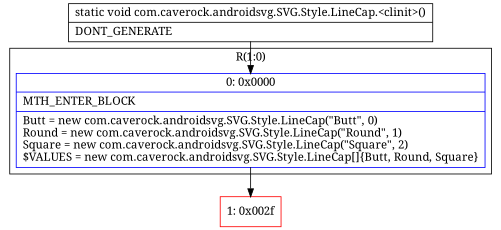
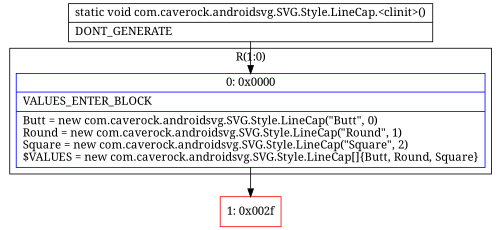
(79, 101) -> (88, 101)
